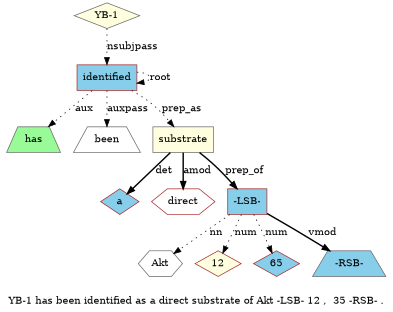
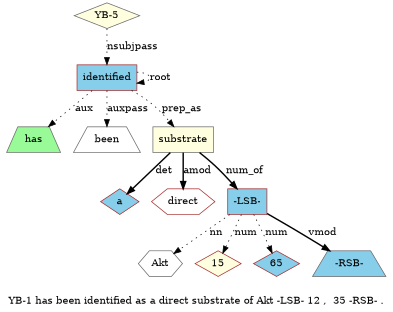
(107, 16) -> (107, 16)
(244, 171) -> (244, 171)
(218, 264) -> (218, 264)
